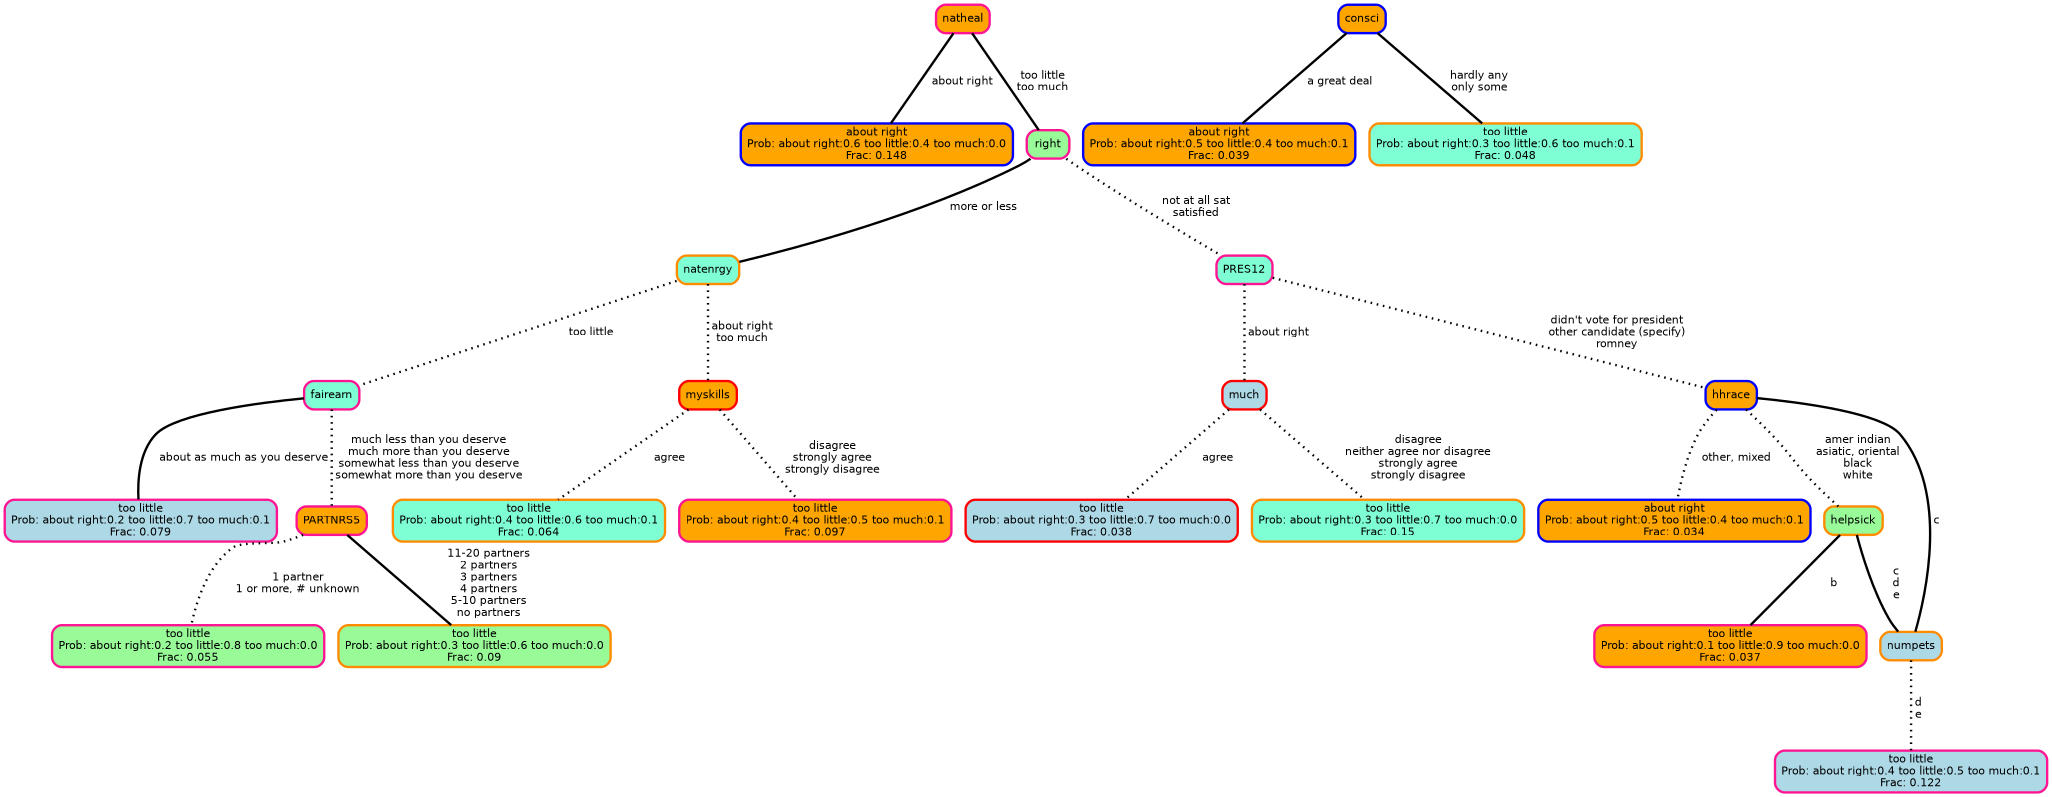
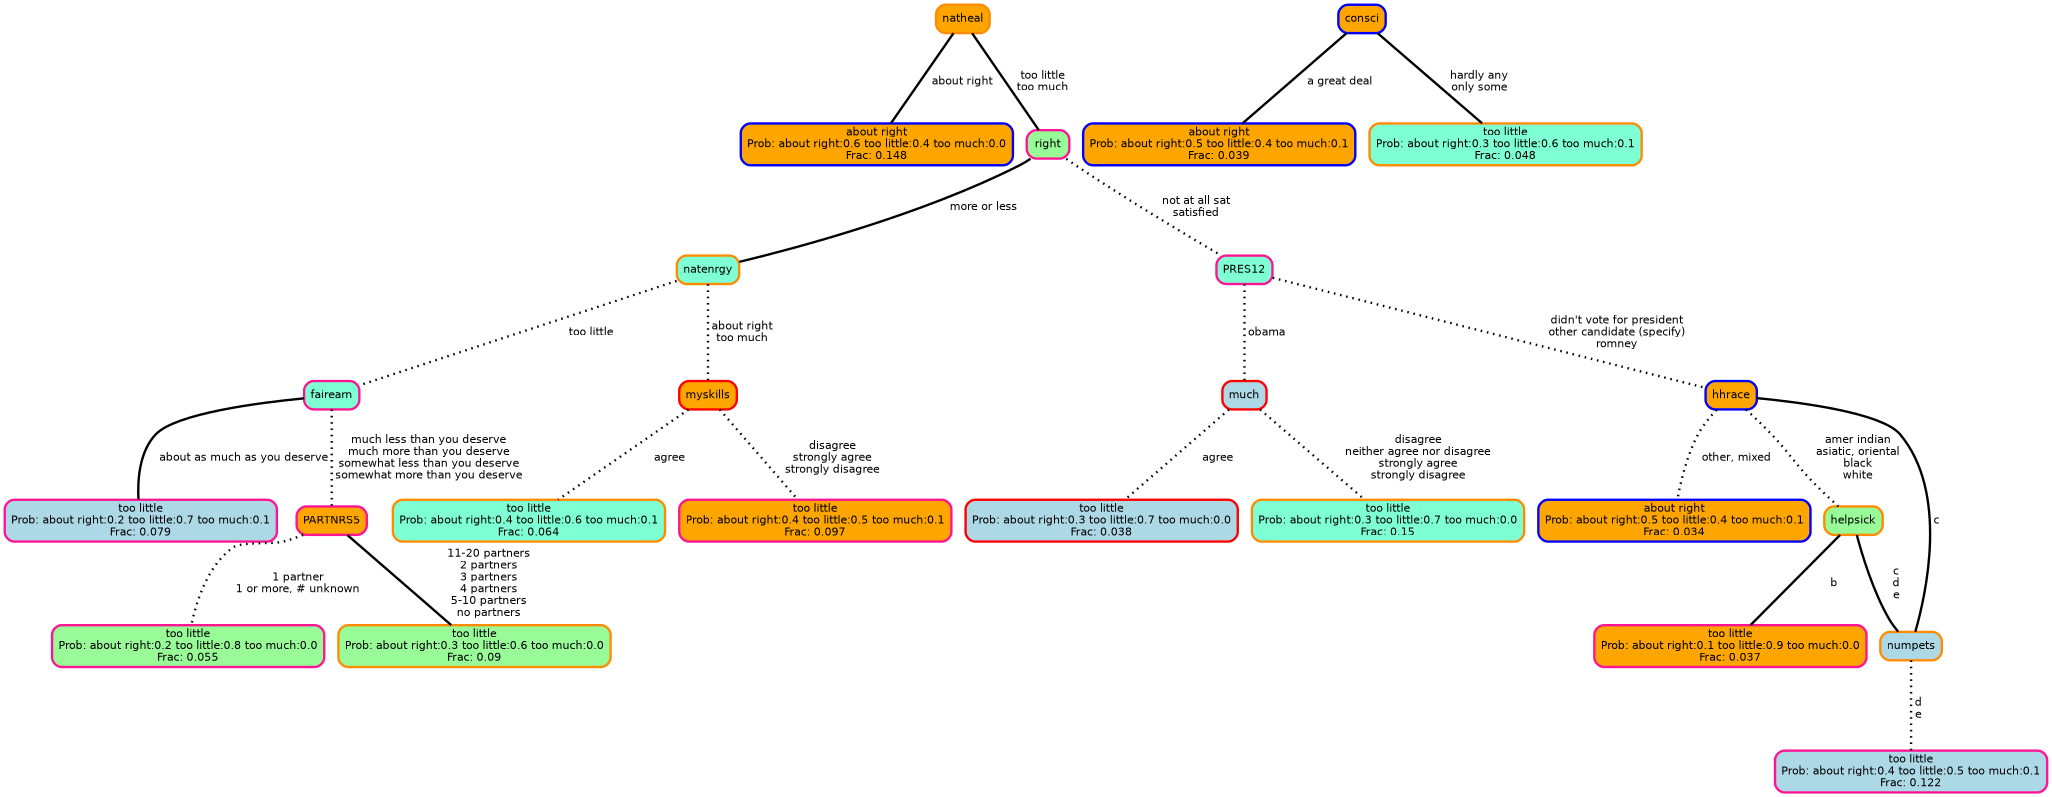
(963, 19) -> (963, 19)
(1277, 333) -> (1265, 333)
